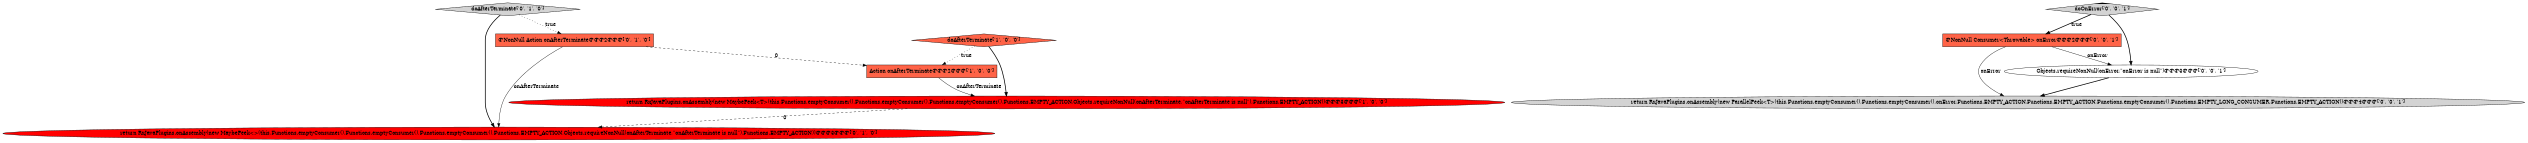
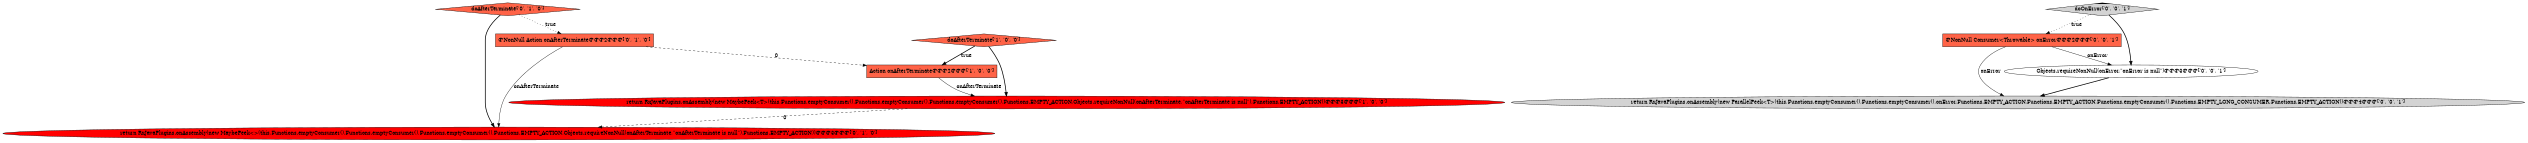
(508, 9) -> (508, 9)
(2070, 23) -> (2070, 23)
(960, 55) -> (960, 55)
